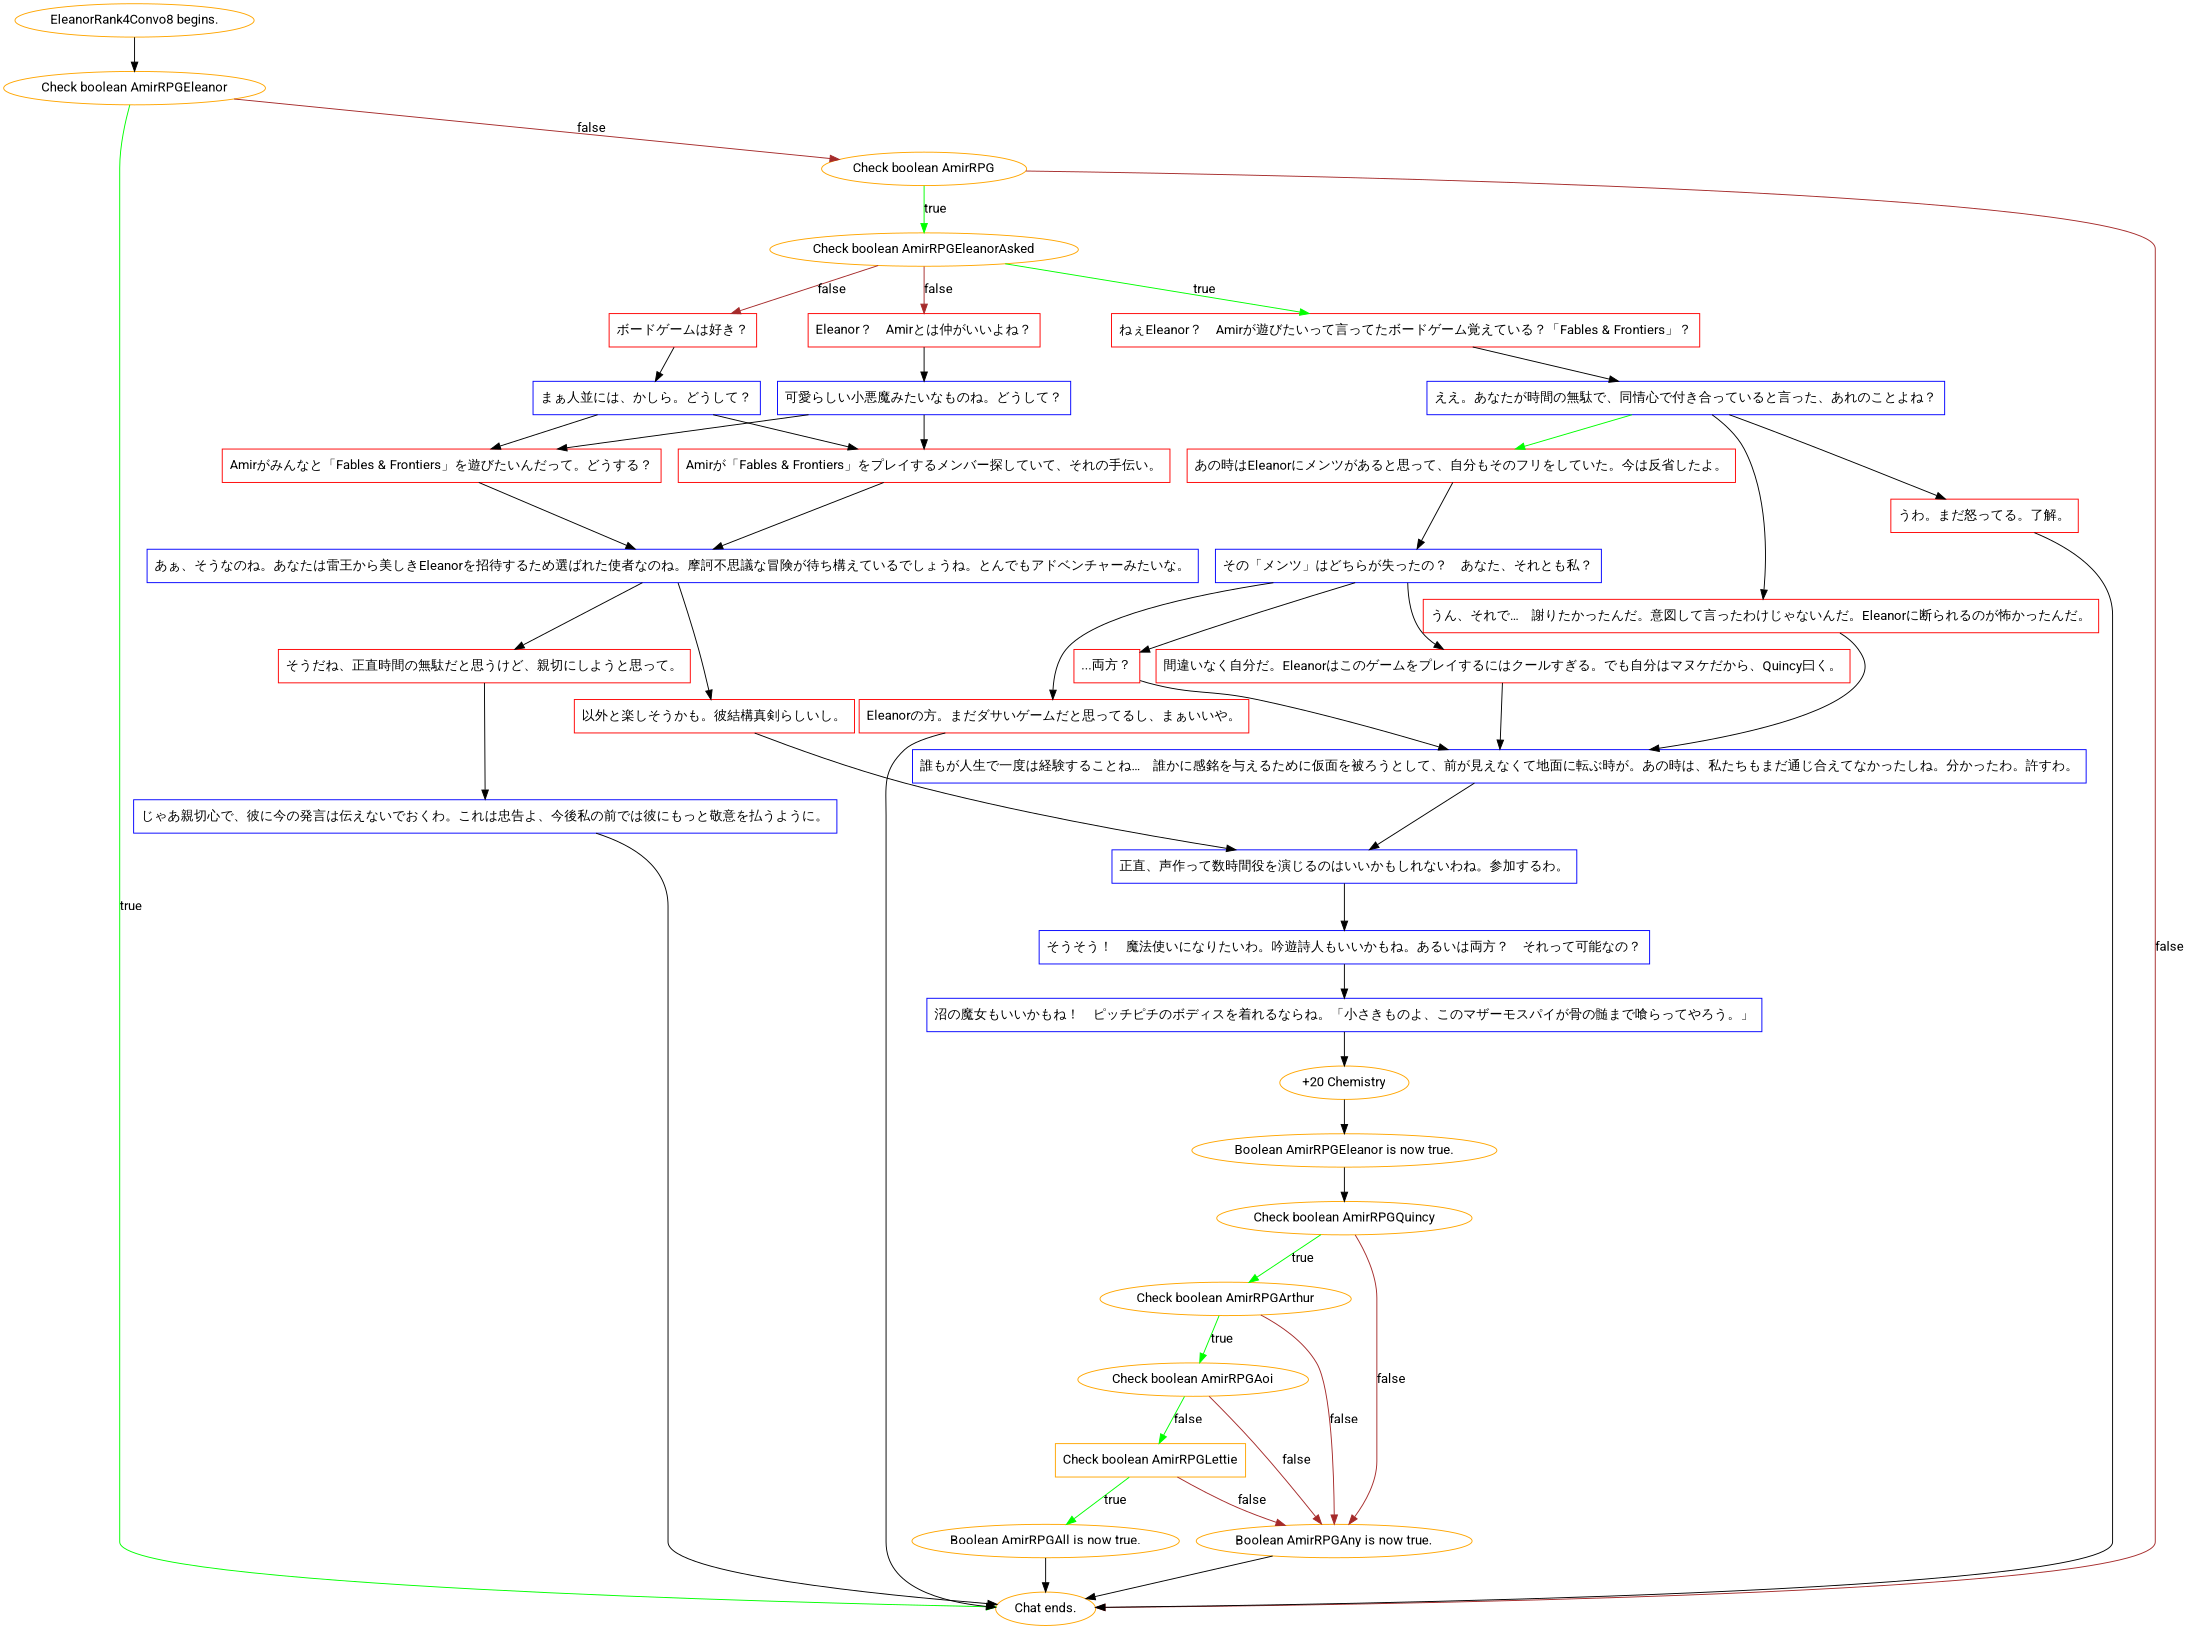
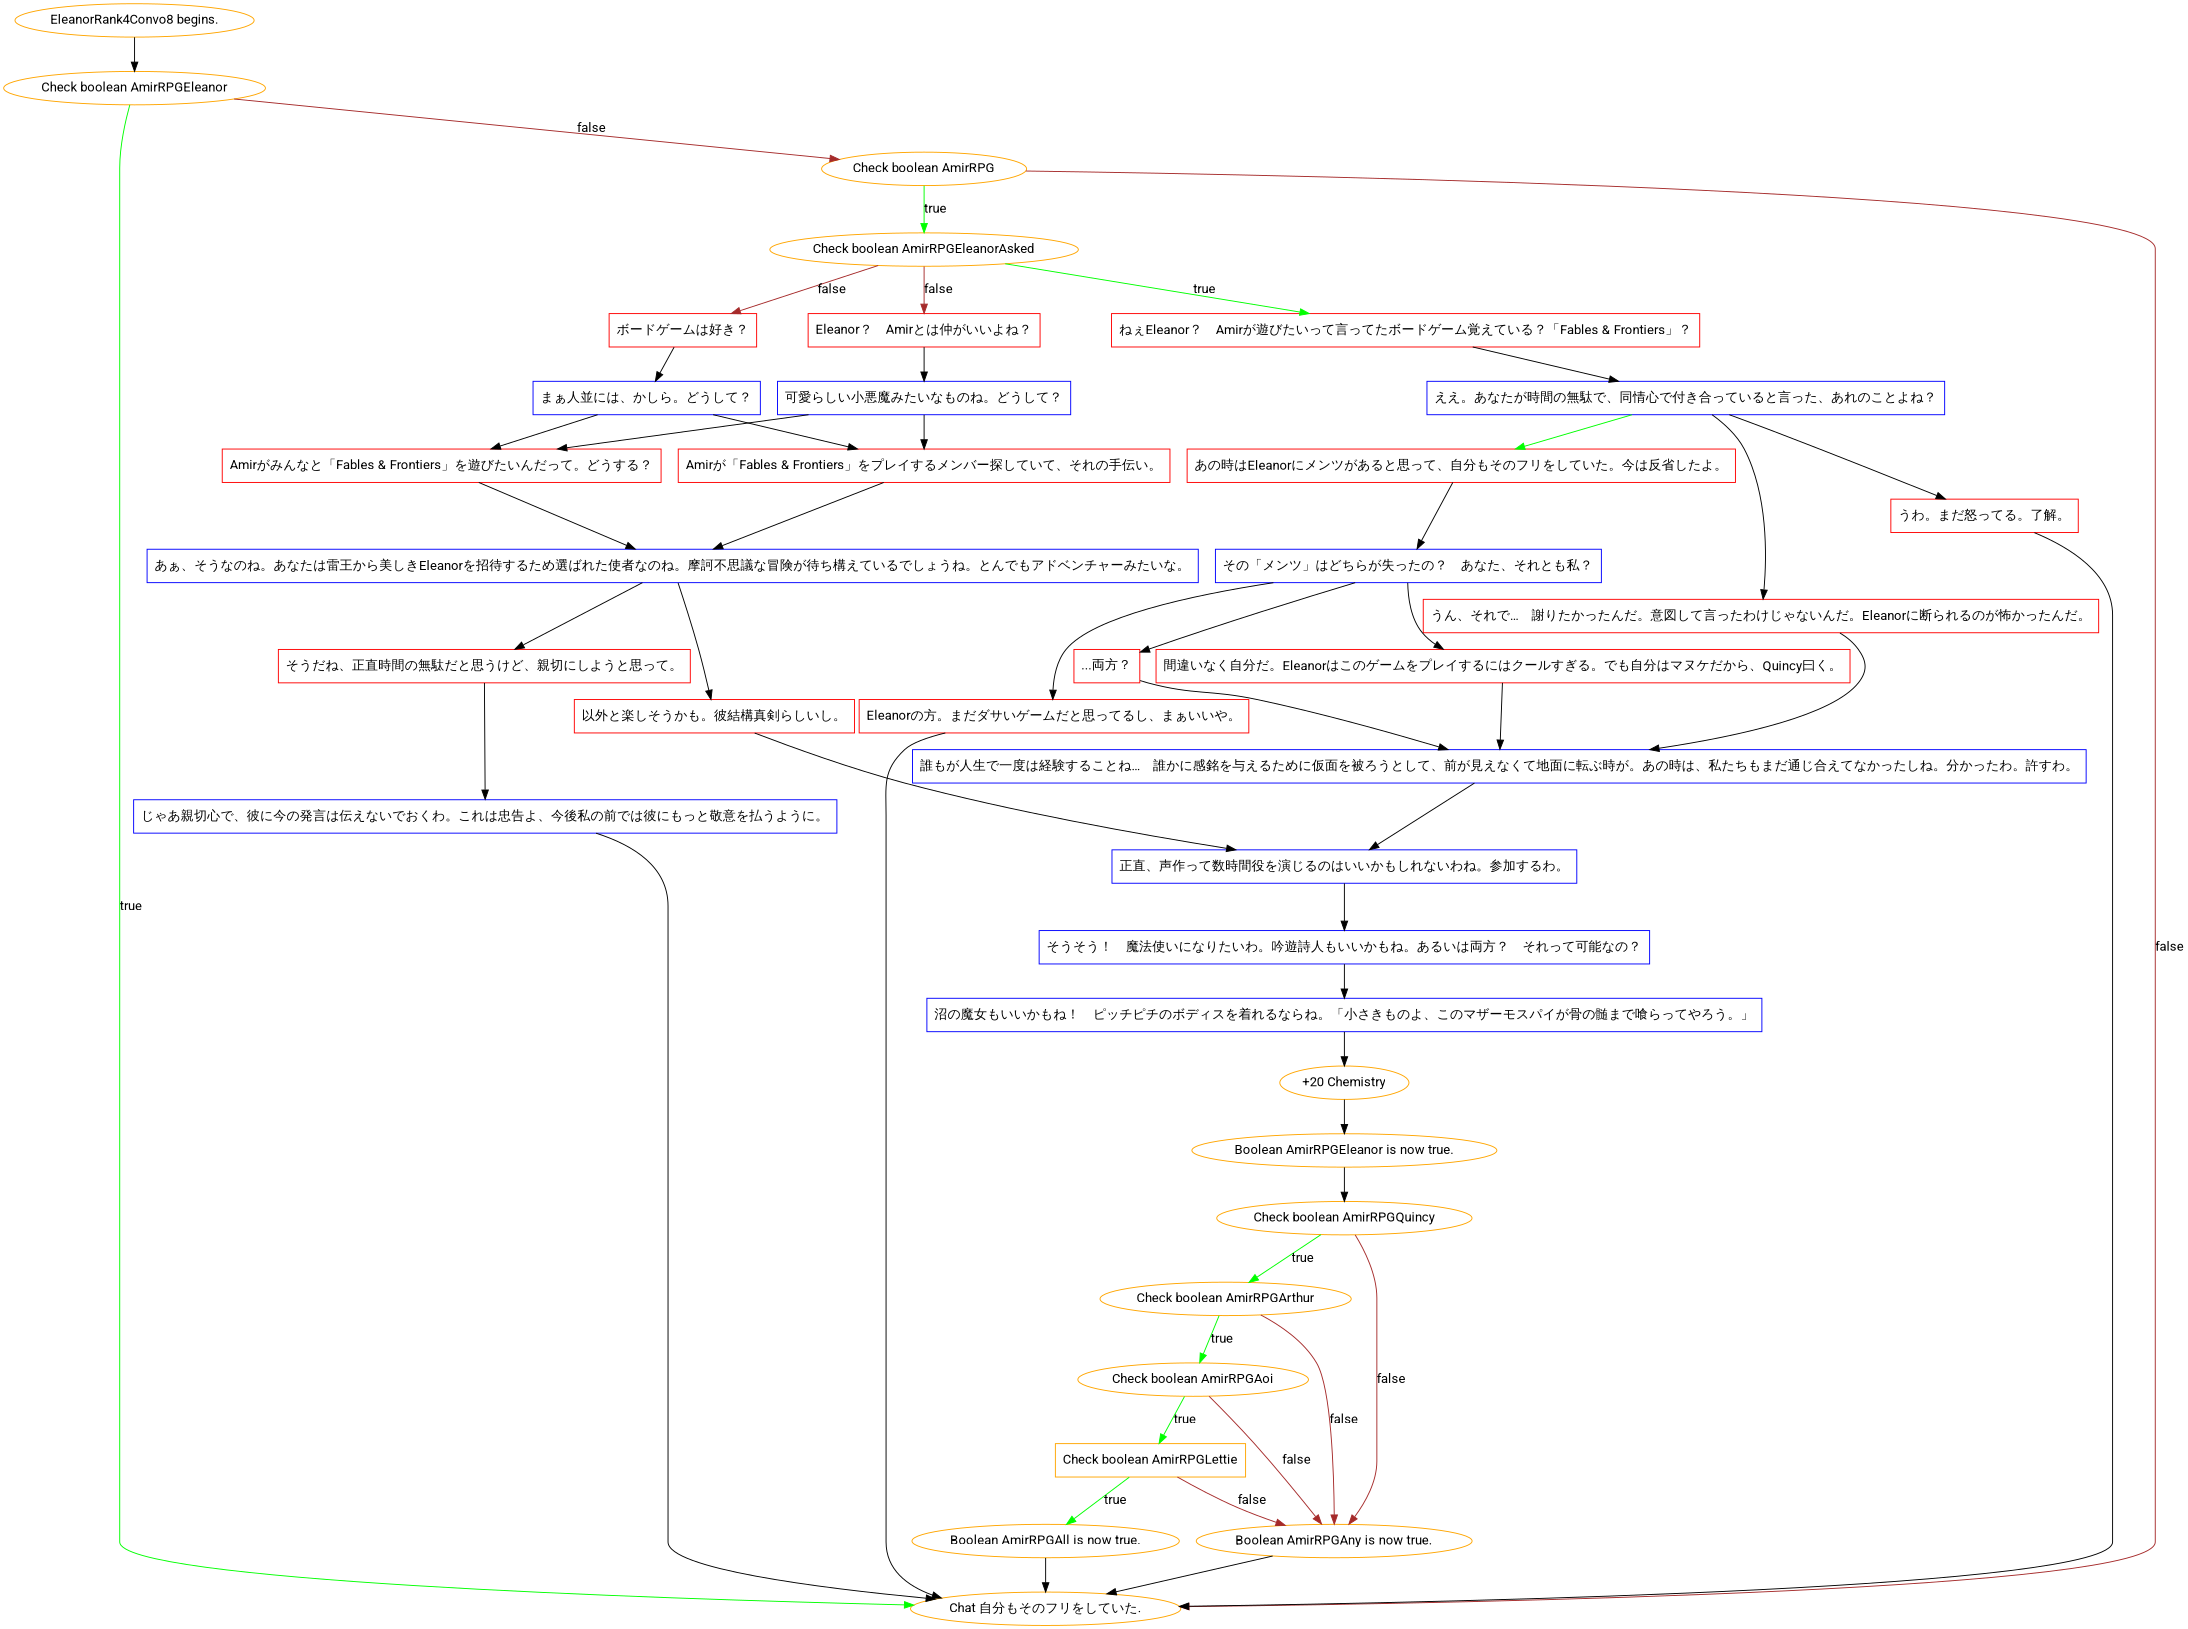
(1188, 1420) -> (1185, 1420)
(1046, 1609) -> (1046, 1609)
